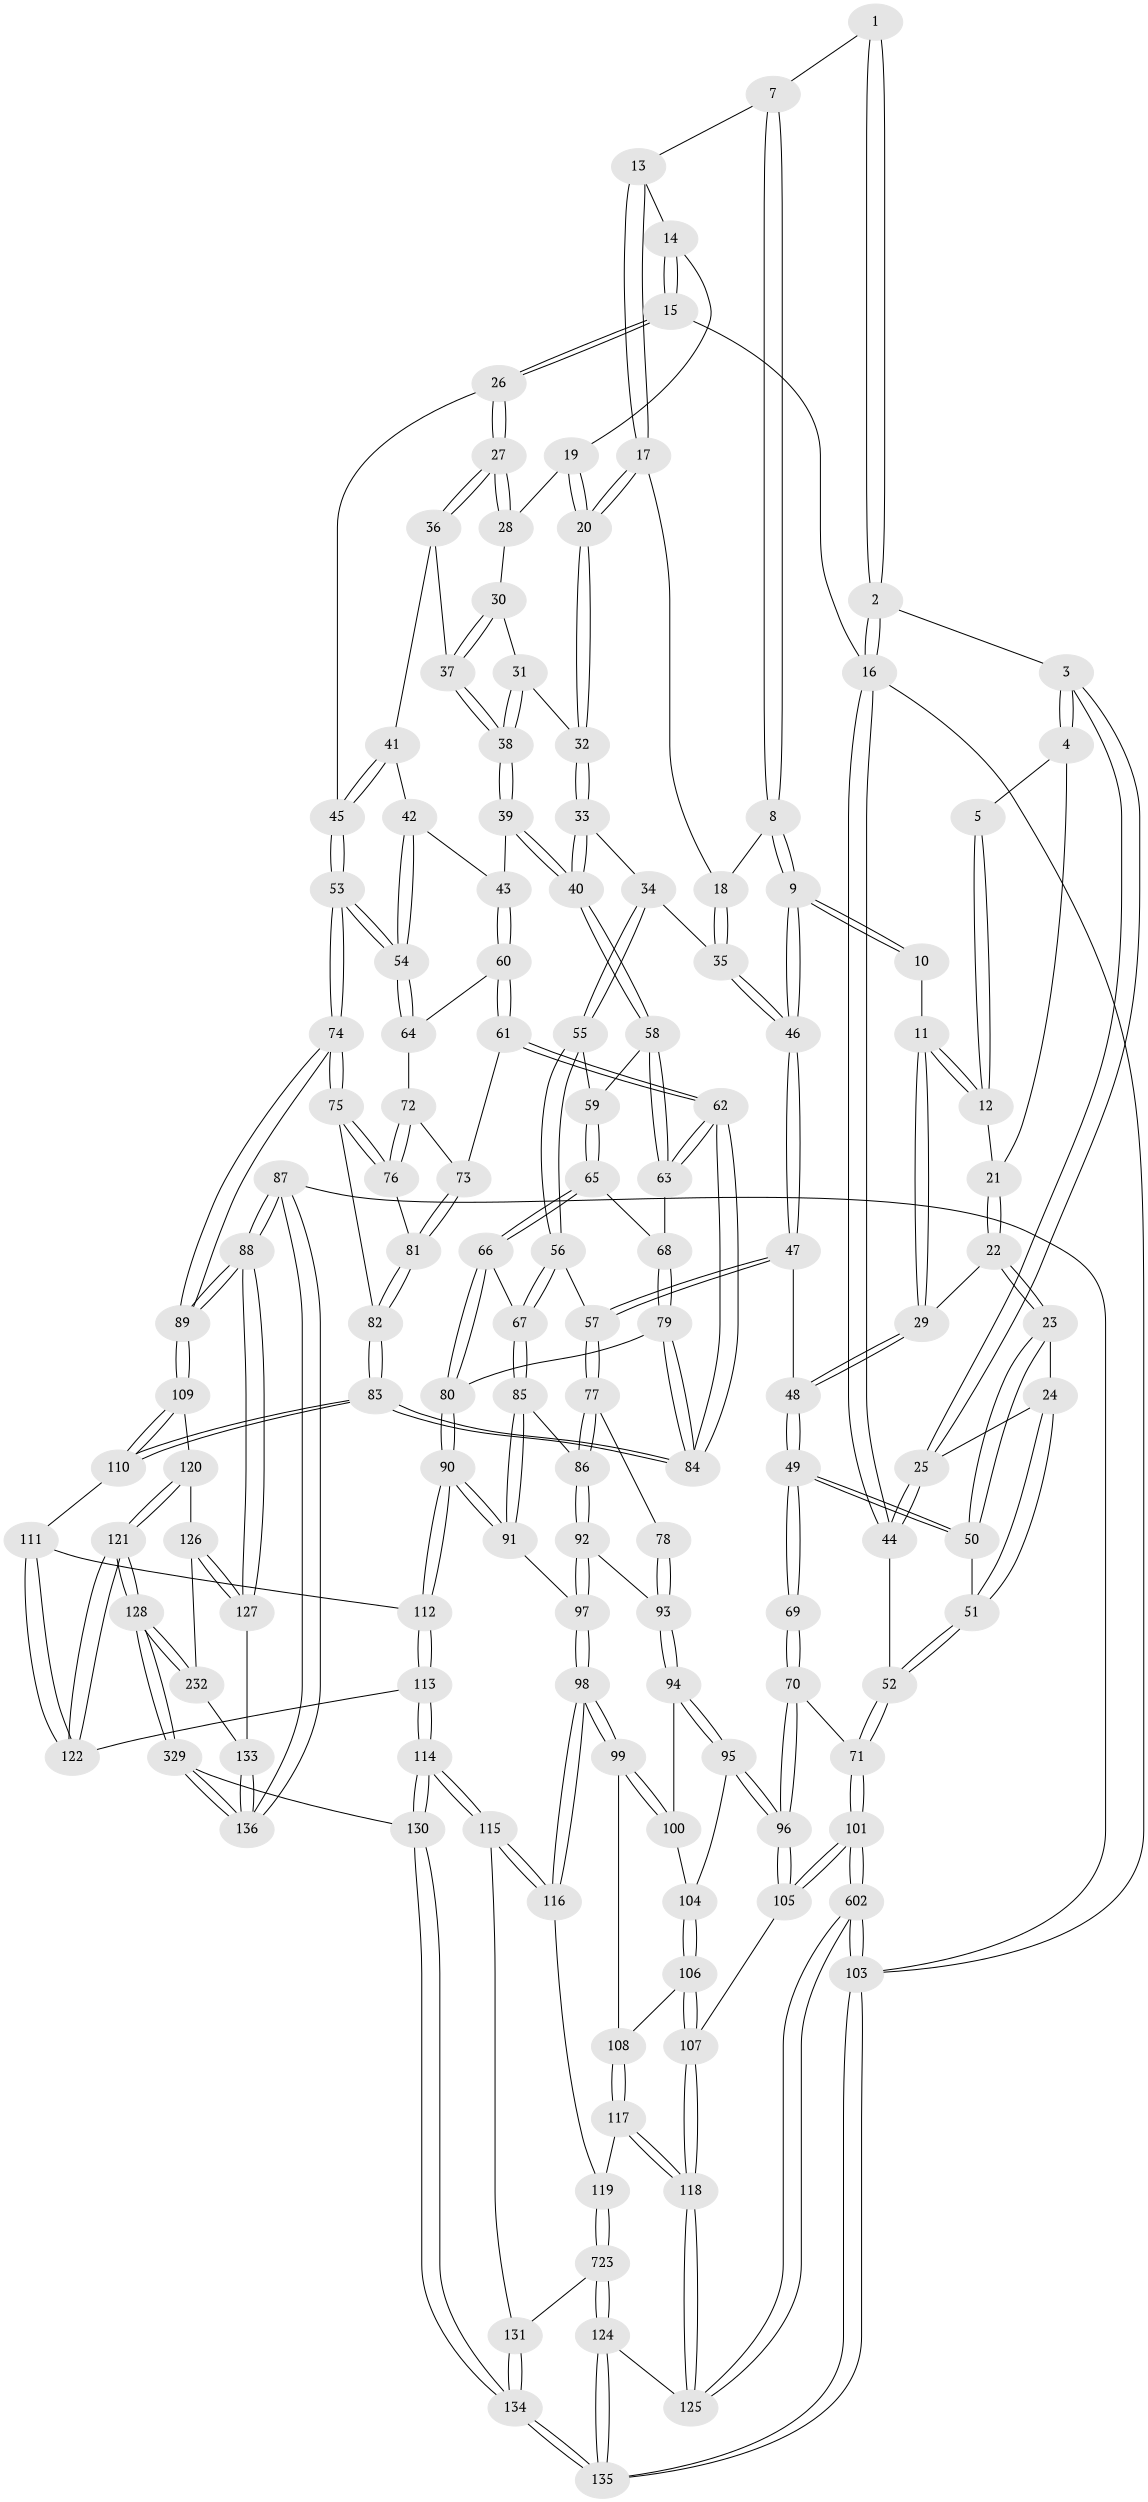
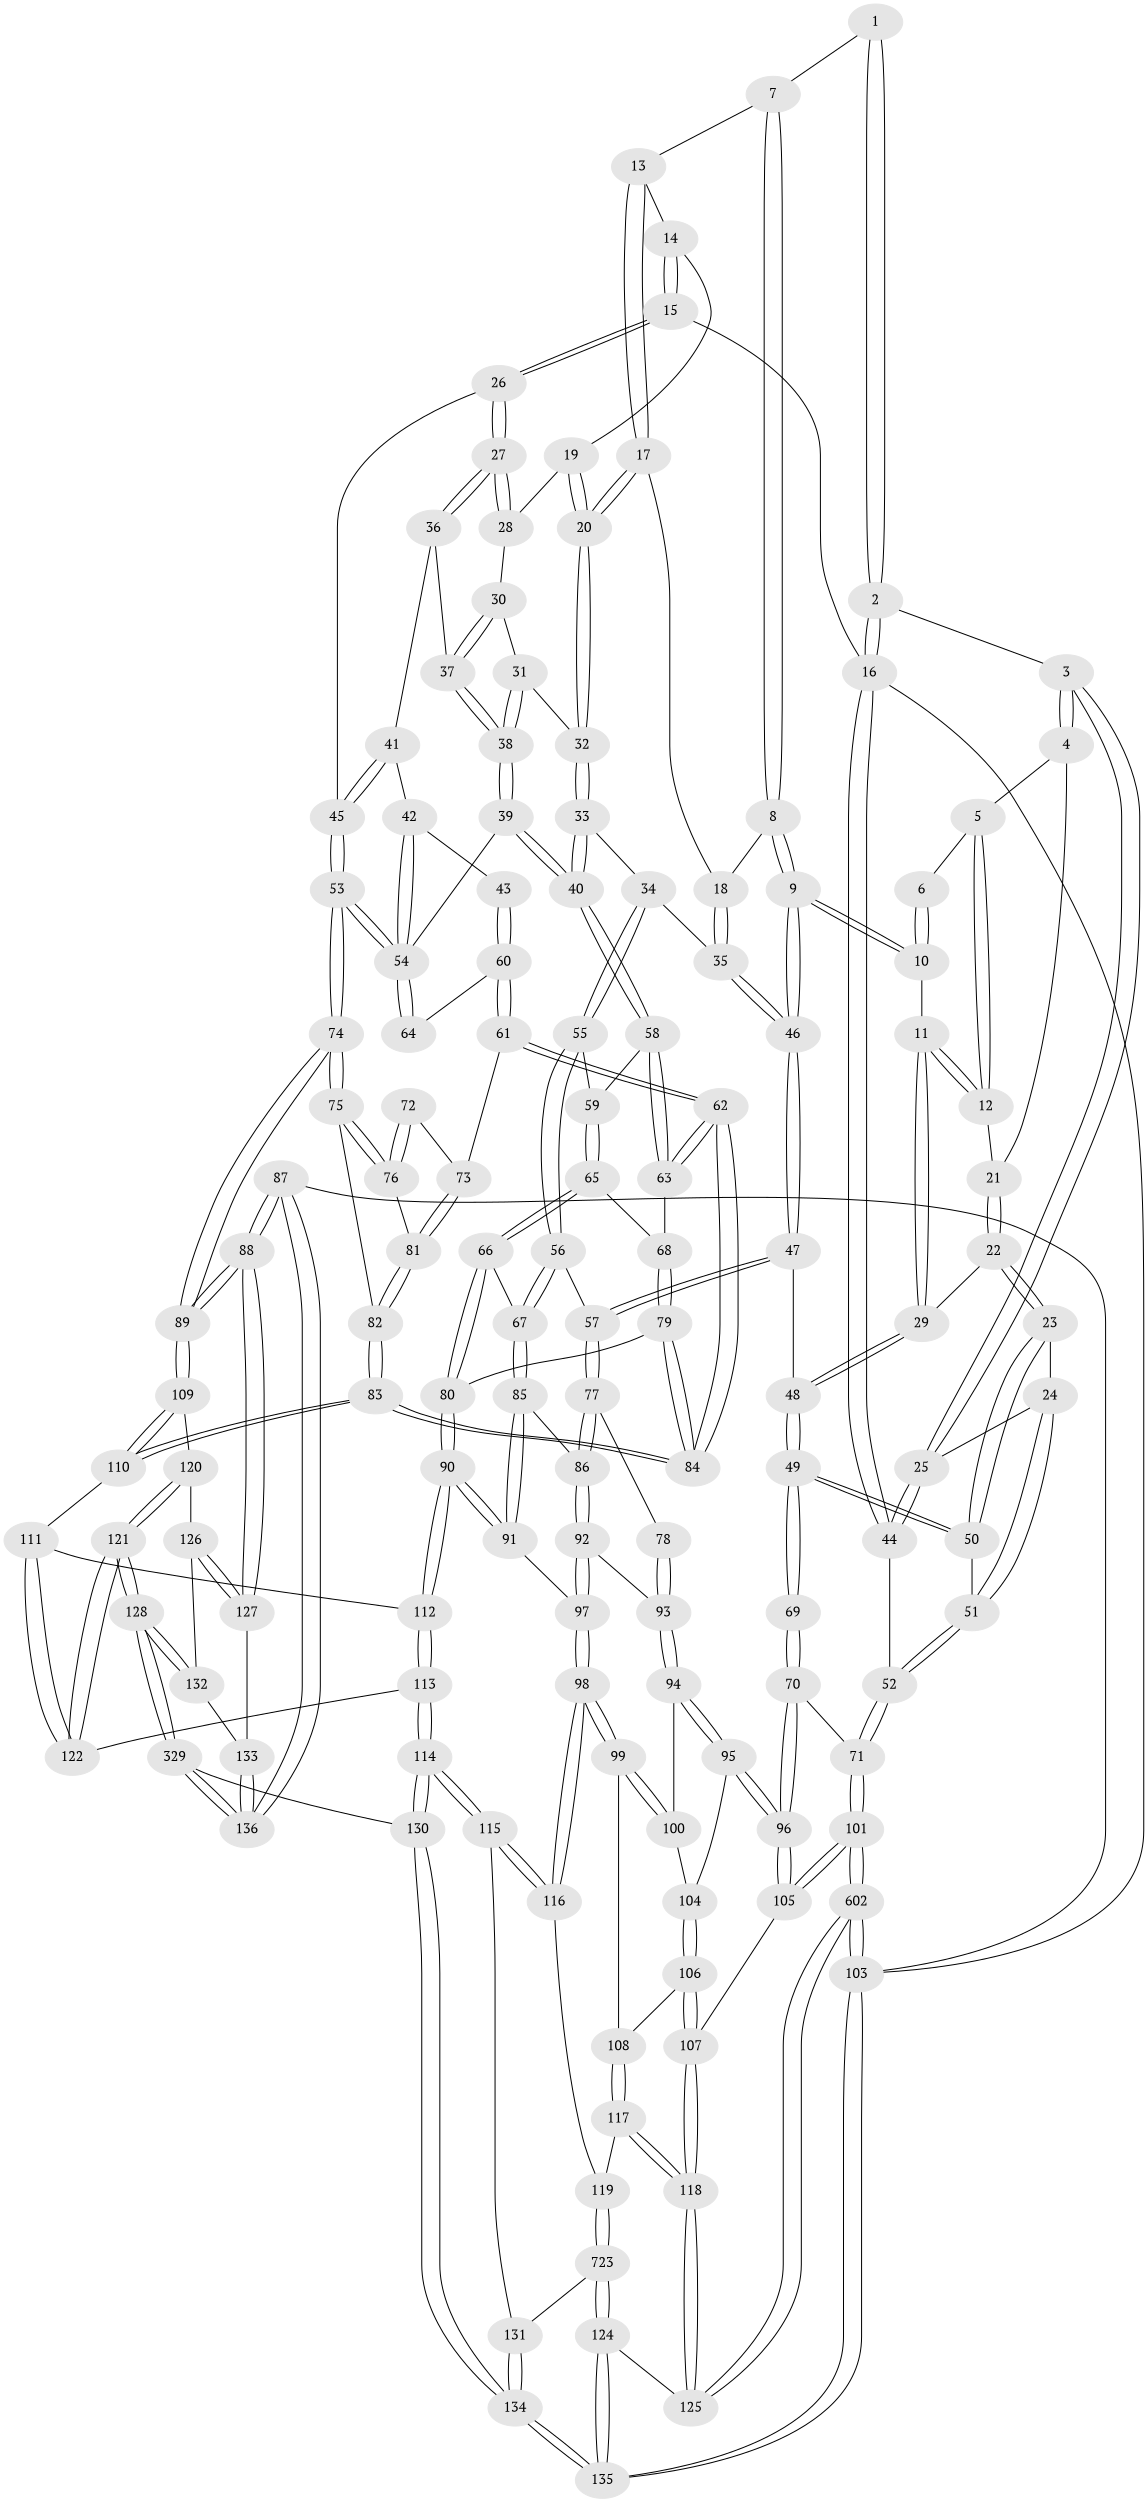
(505, 854) -> (454, 890)
none -> (922, 890)
(409, 1071) -> none
(197, 1685) -> (197, 1685)
